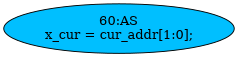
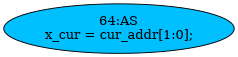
(119, 29) -> (119, 29)
